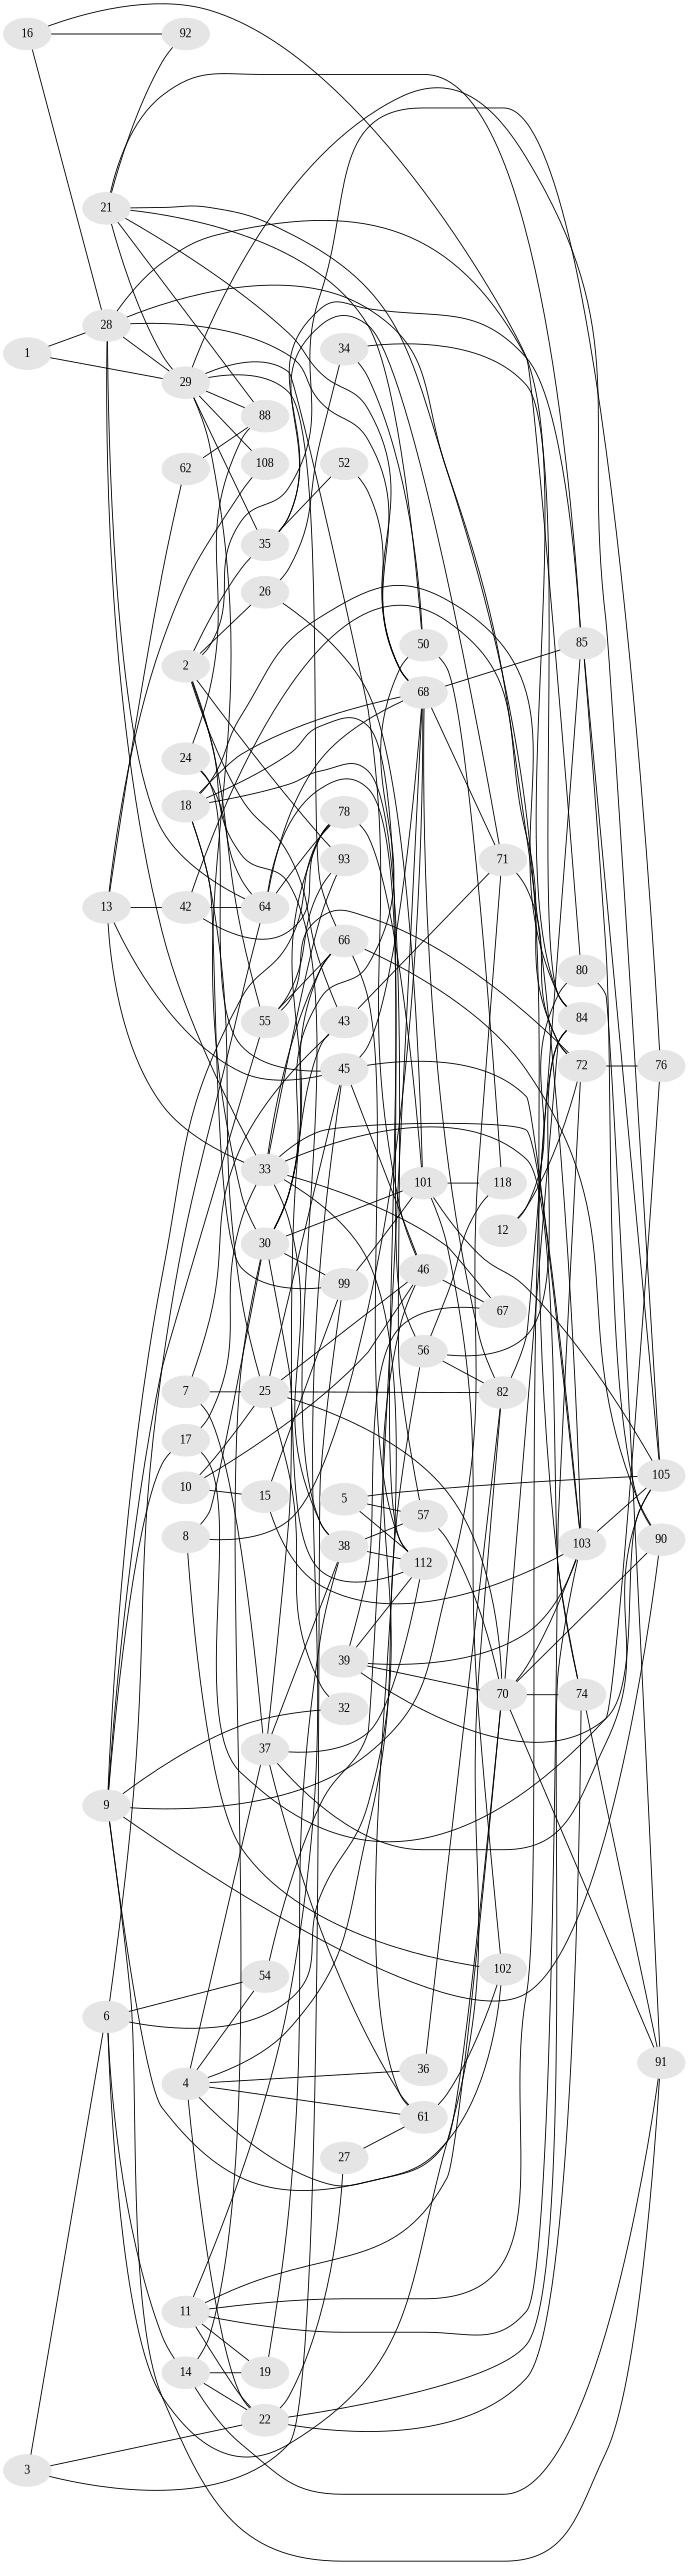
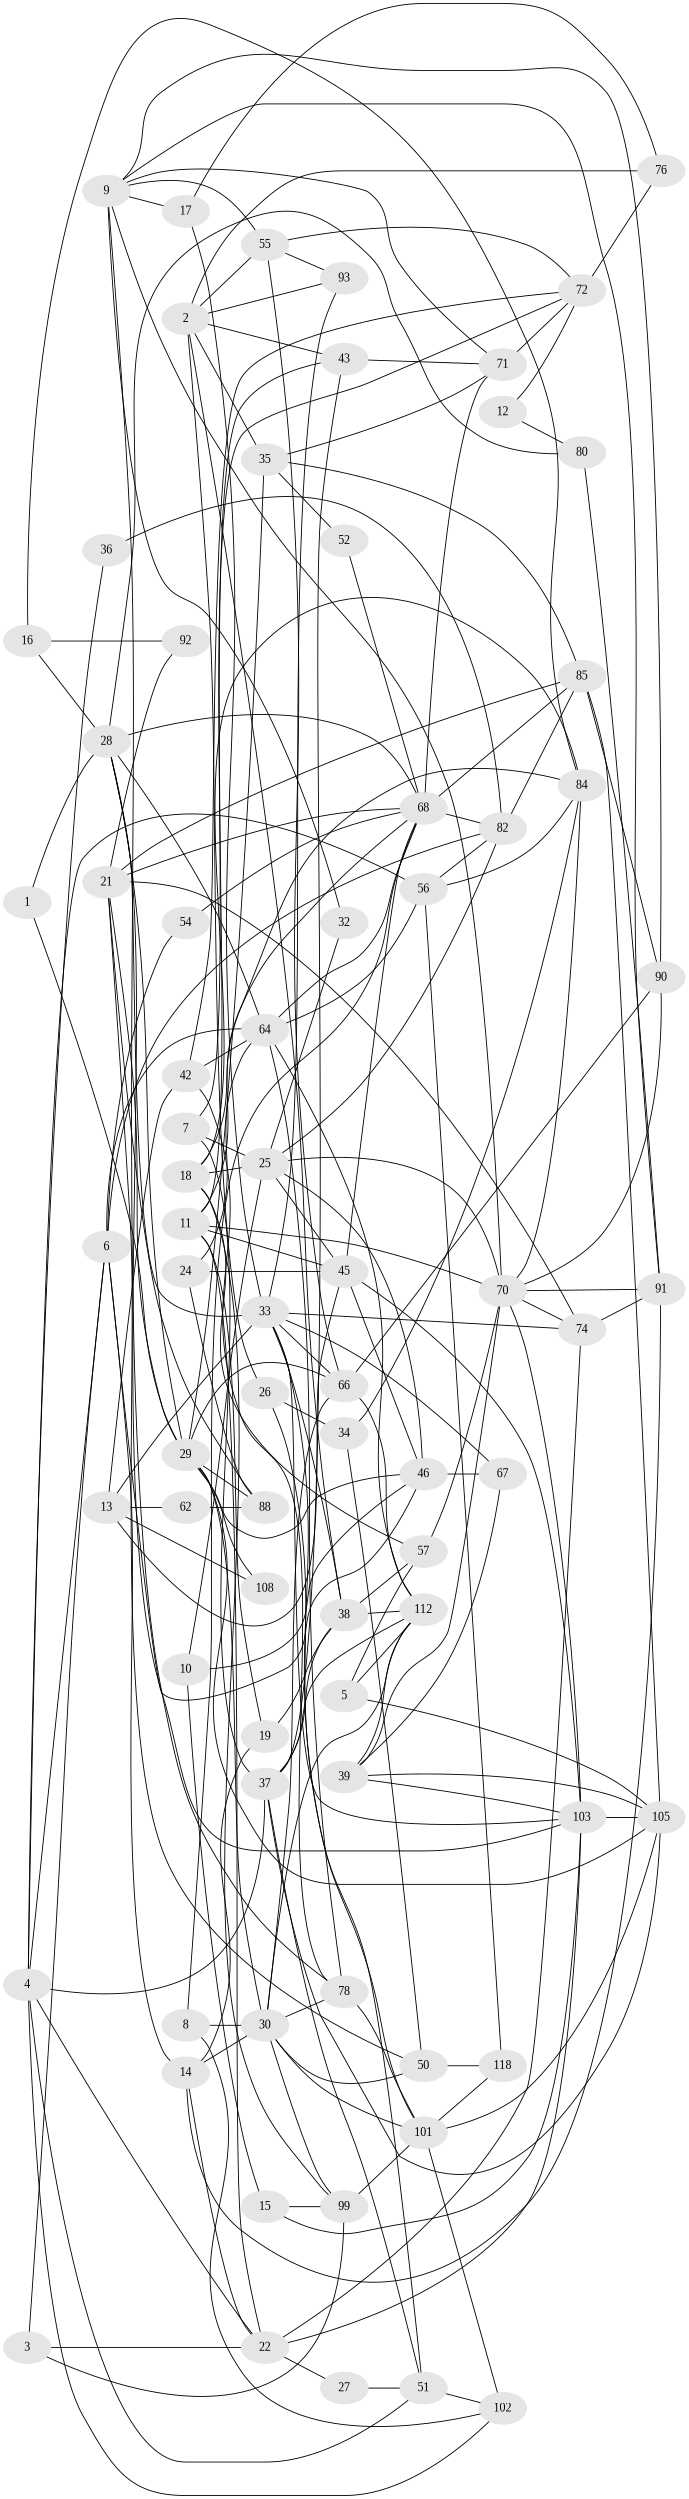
(395, 937) -> (361, 981)
(224, 2032) -> (67, 1616)
(424, 2117) -> (424, 2388)
